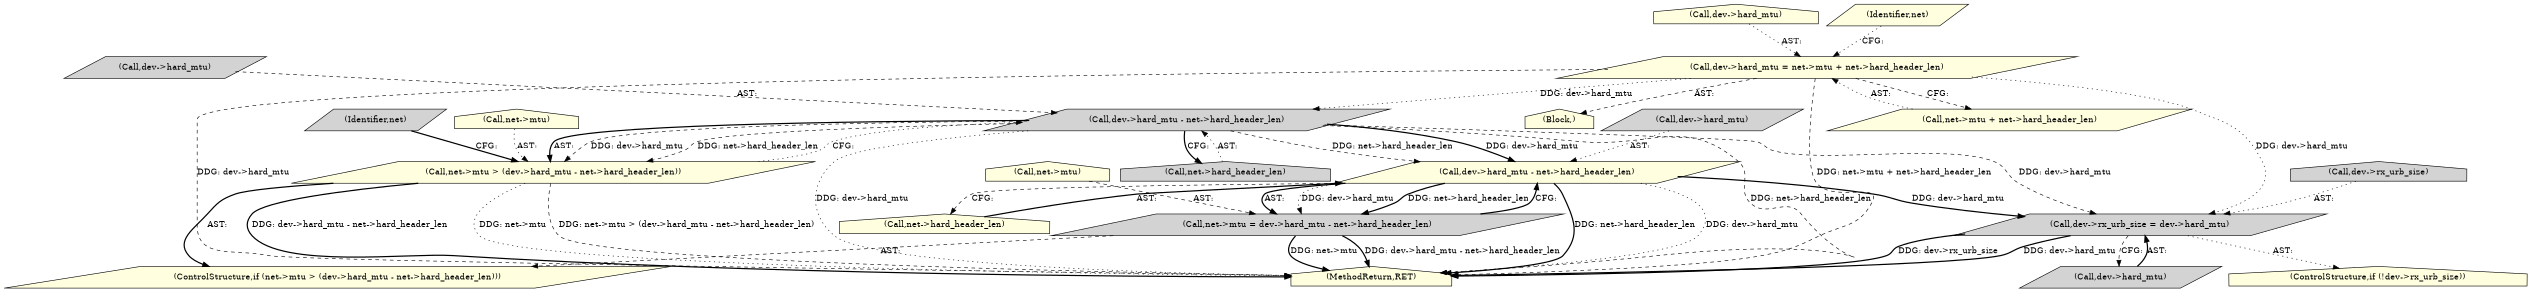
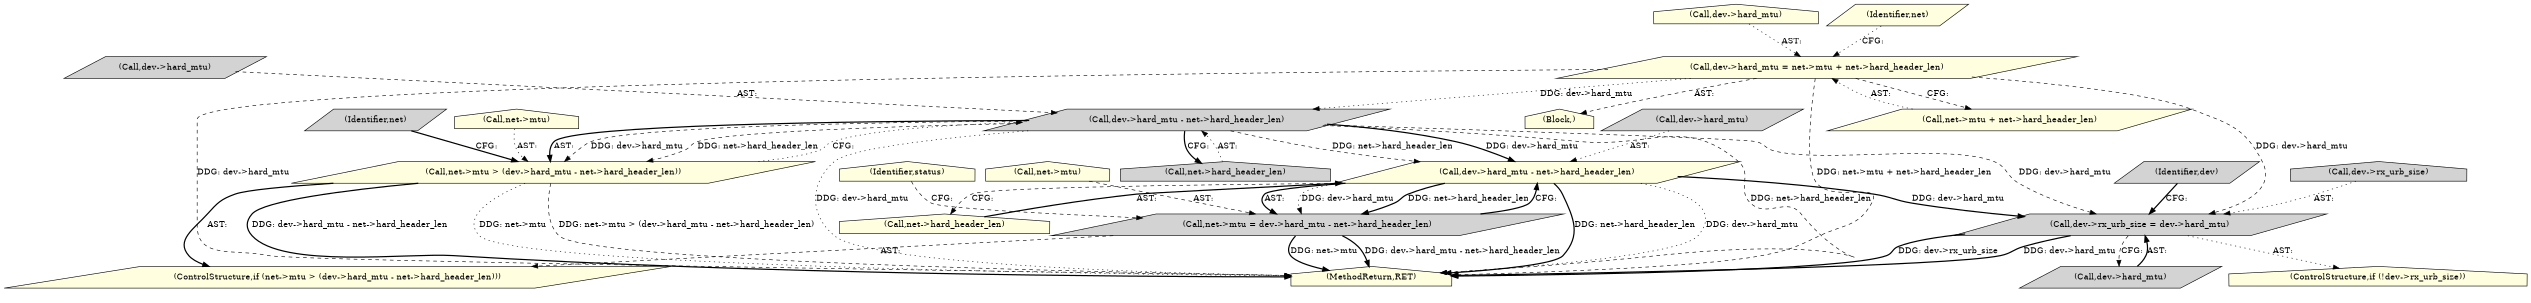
(2167, 102) -> (2167, 102)
none -> (907, 172)
none -> (2187, 172)
